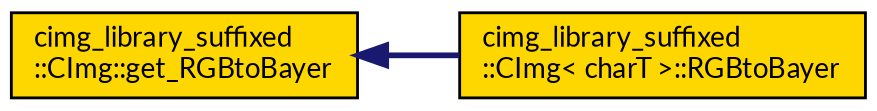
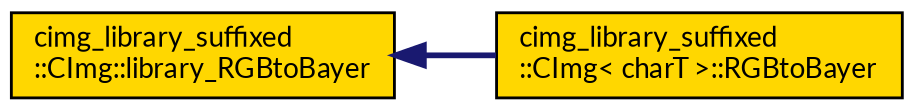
(184, 55) -> (203, 55)
